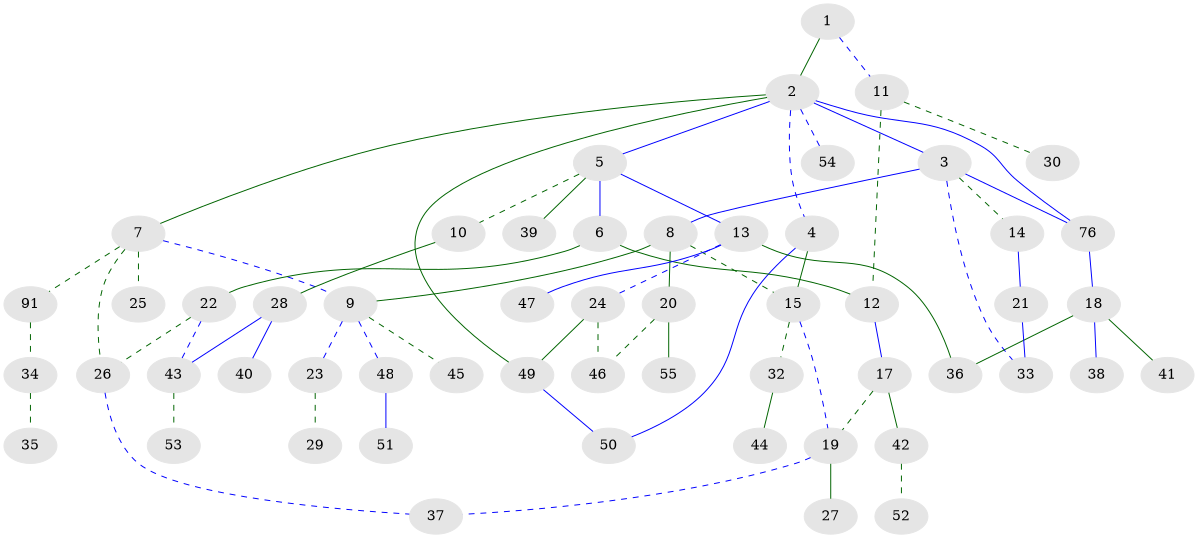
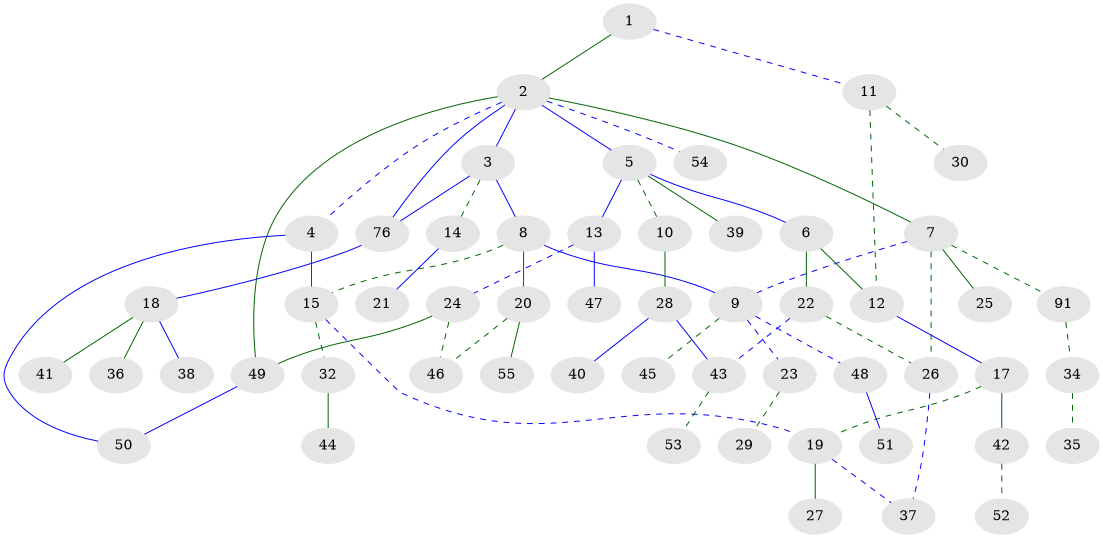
(138, 269) -> (958, 269)
(883, 272) -> none
(515, 281) -> (630, 269)
(1026, 375) -> none
